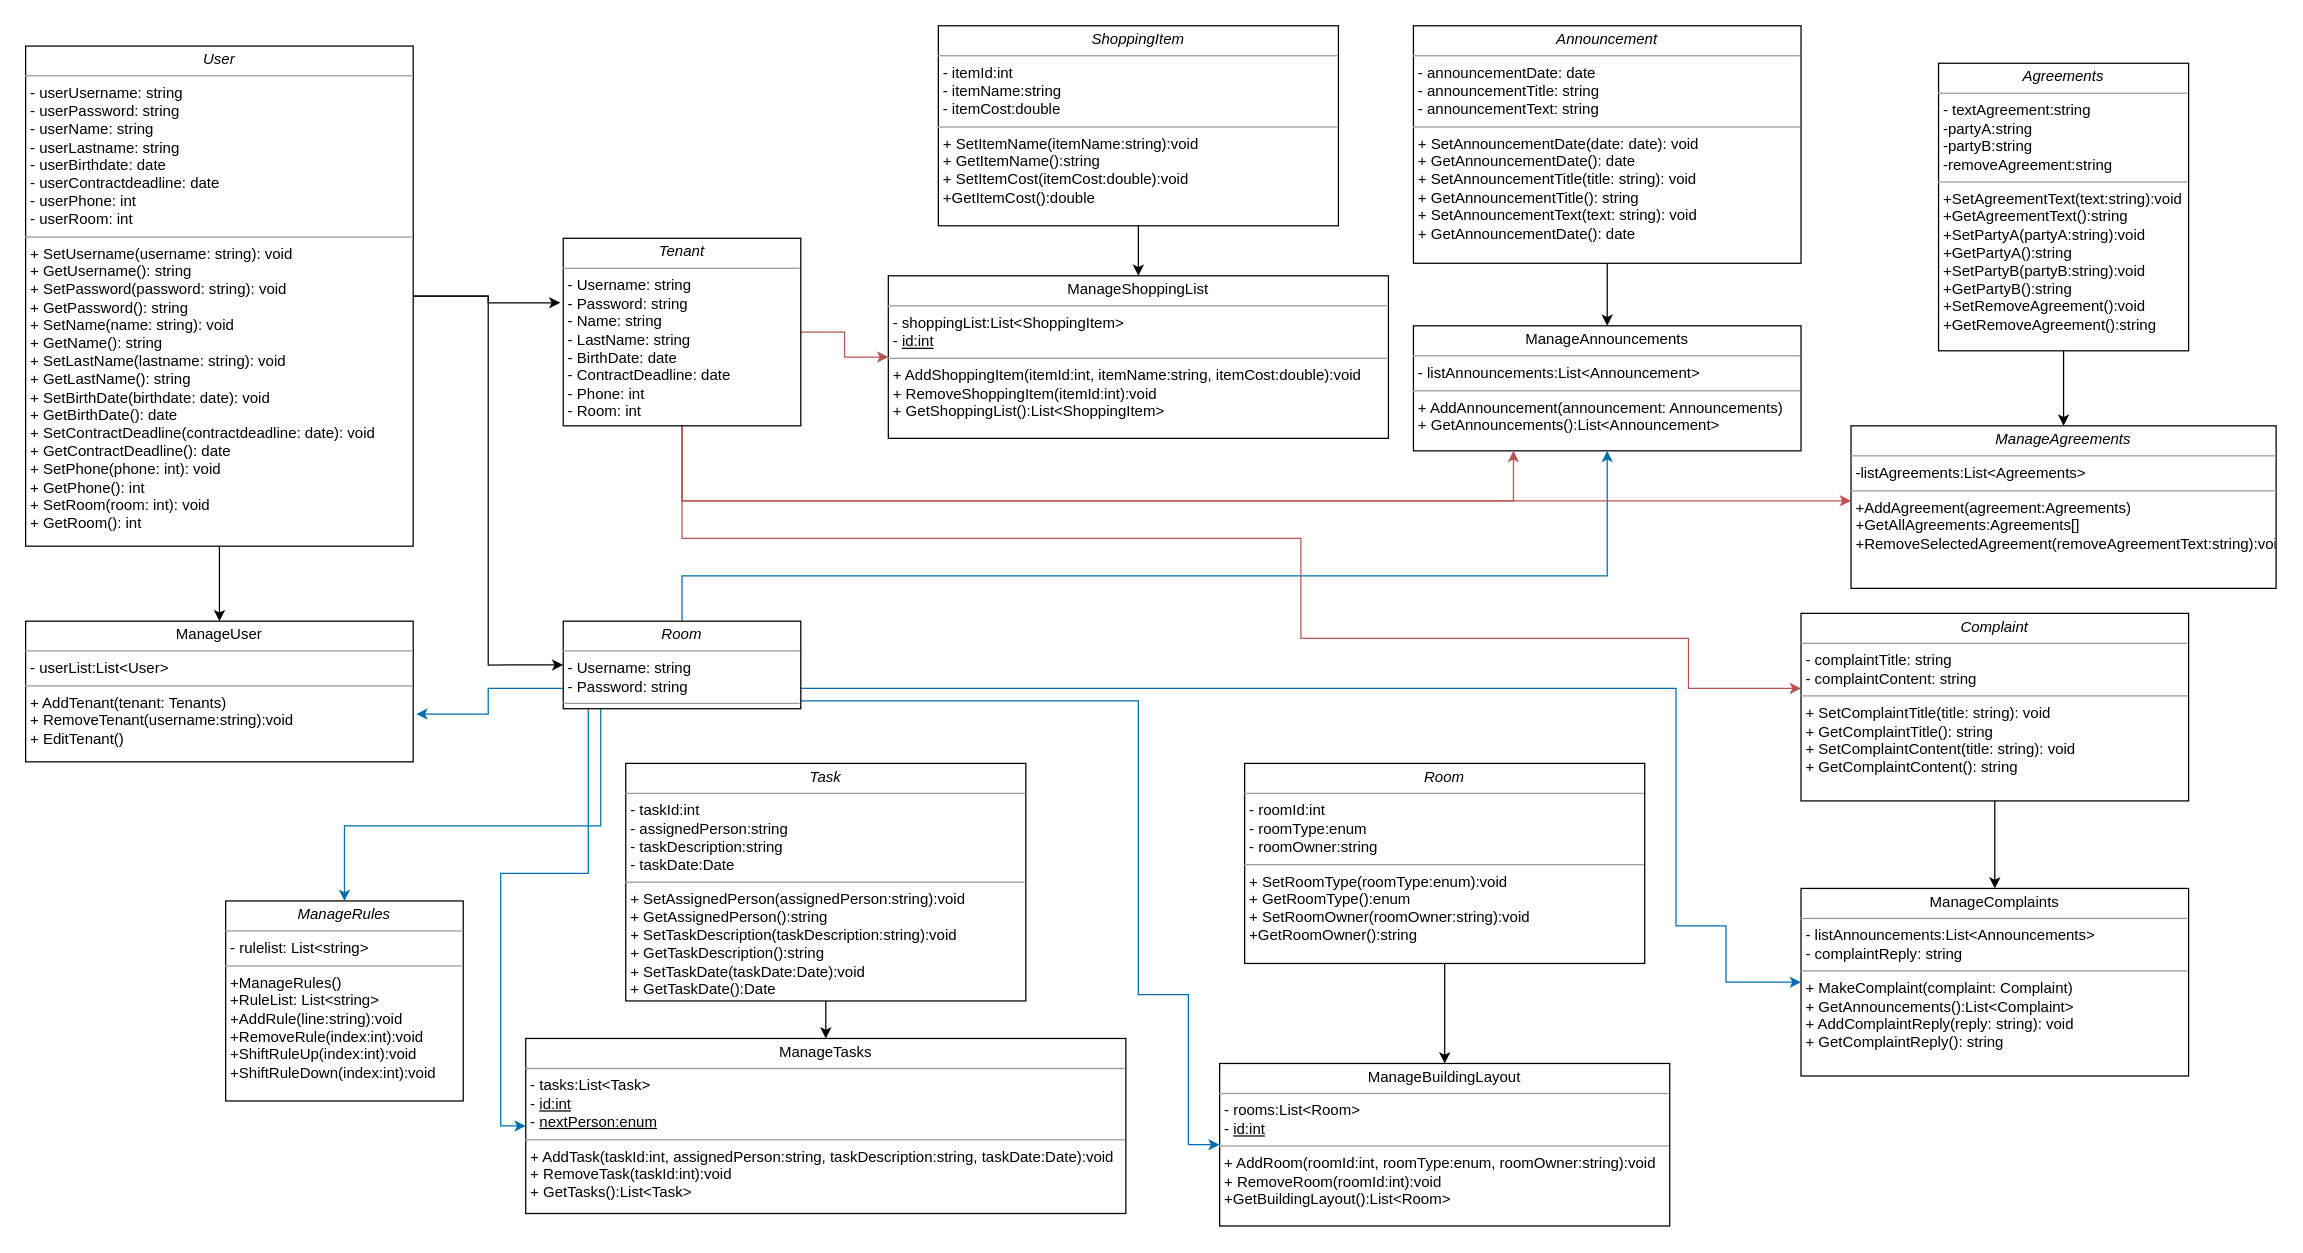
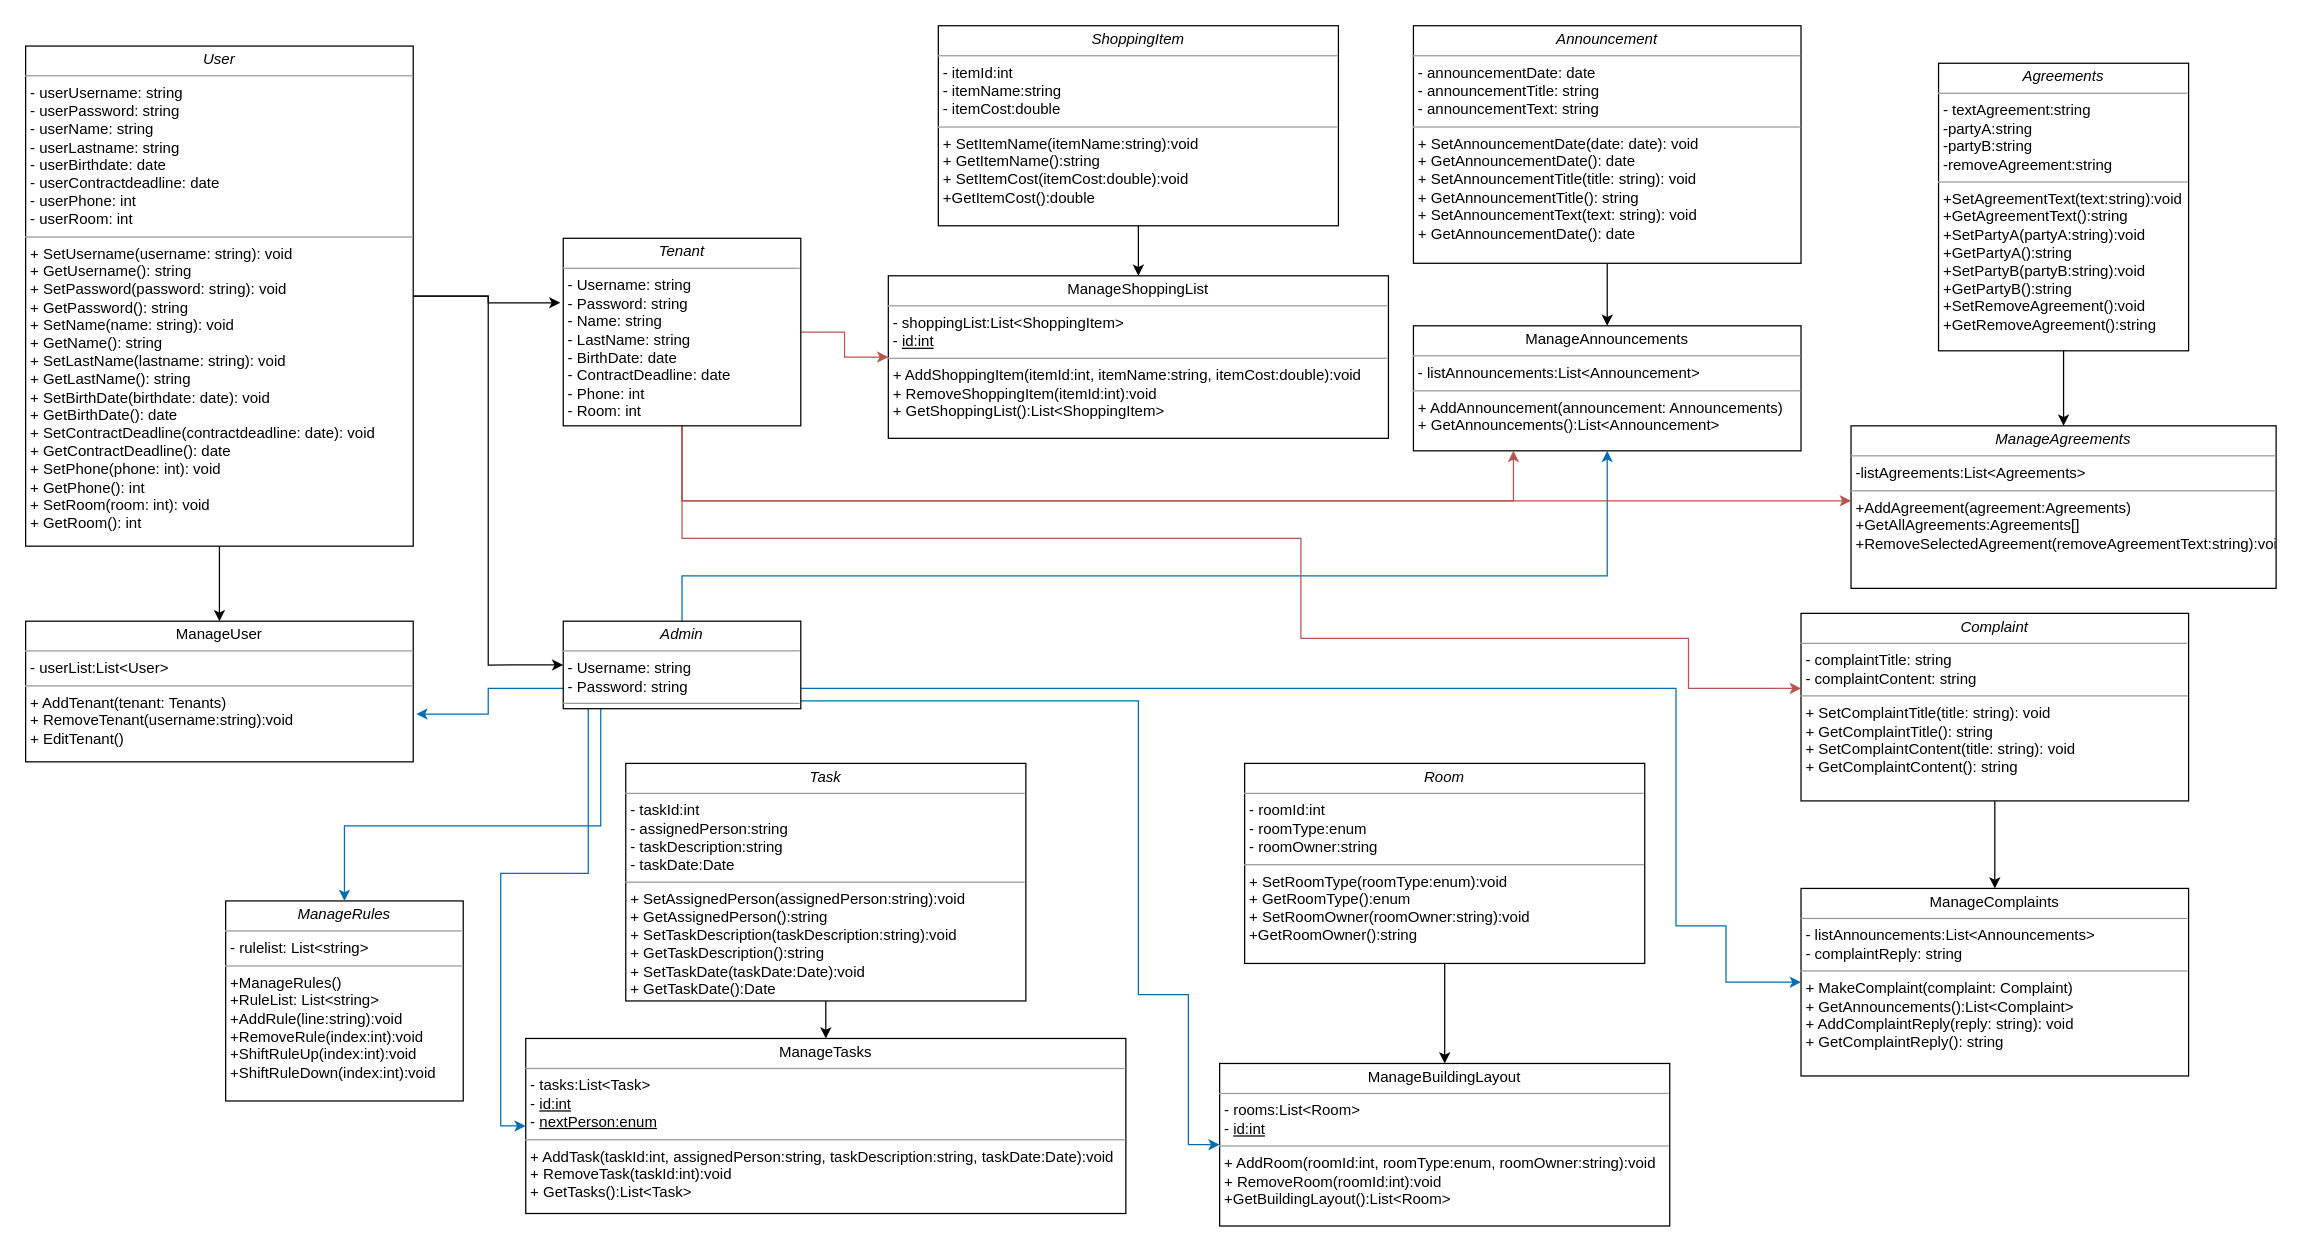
(631, 648) -> (631, 648)
